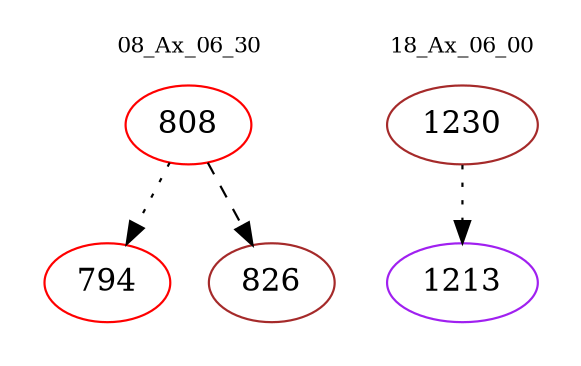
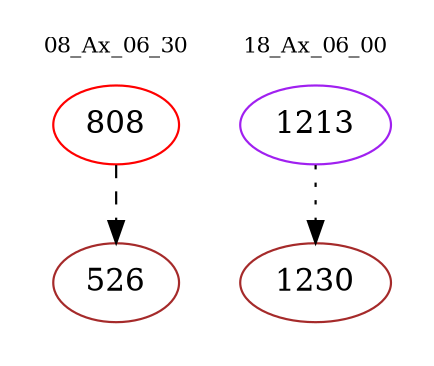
(462, 193) -> (316, 193)
(107, 283) -> none
(272, 283) -> (116, 283)
